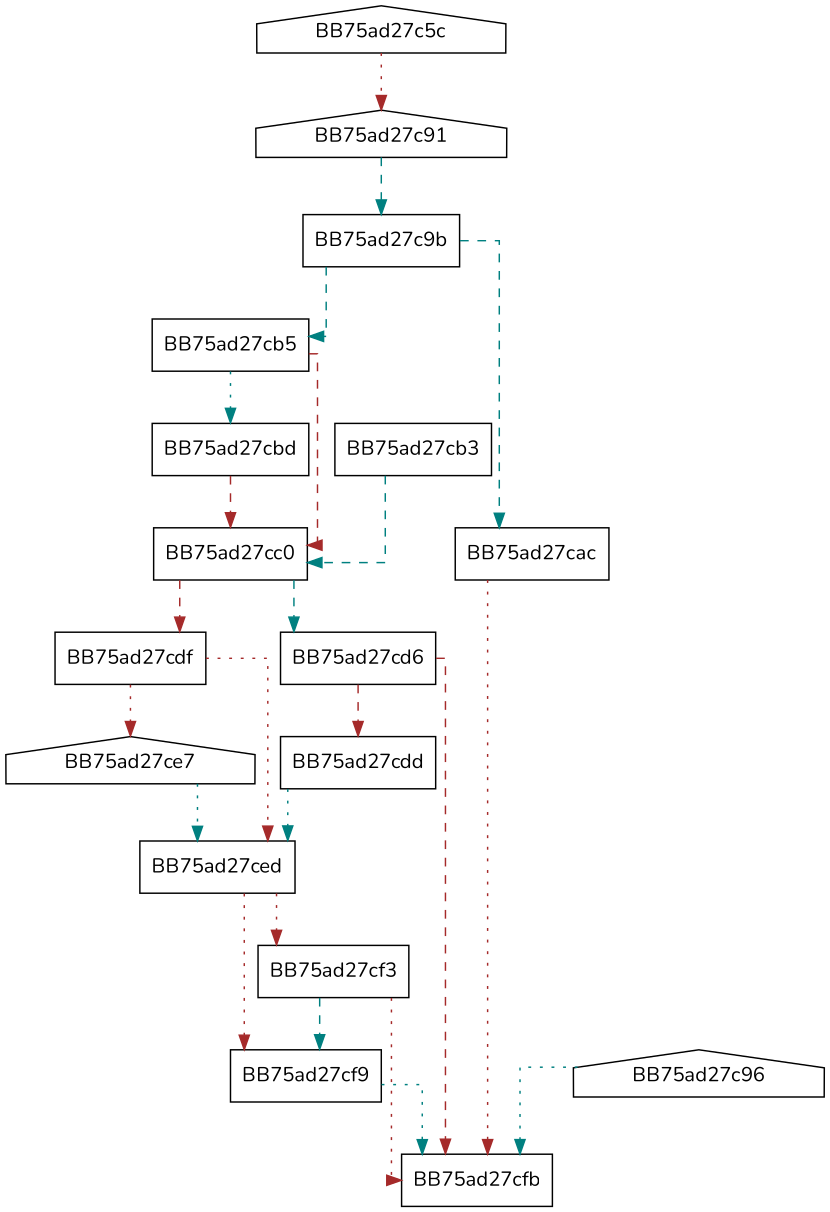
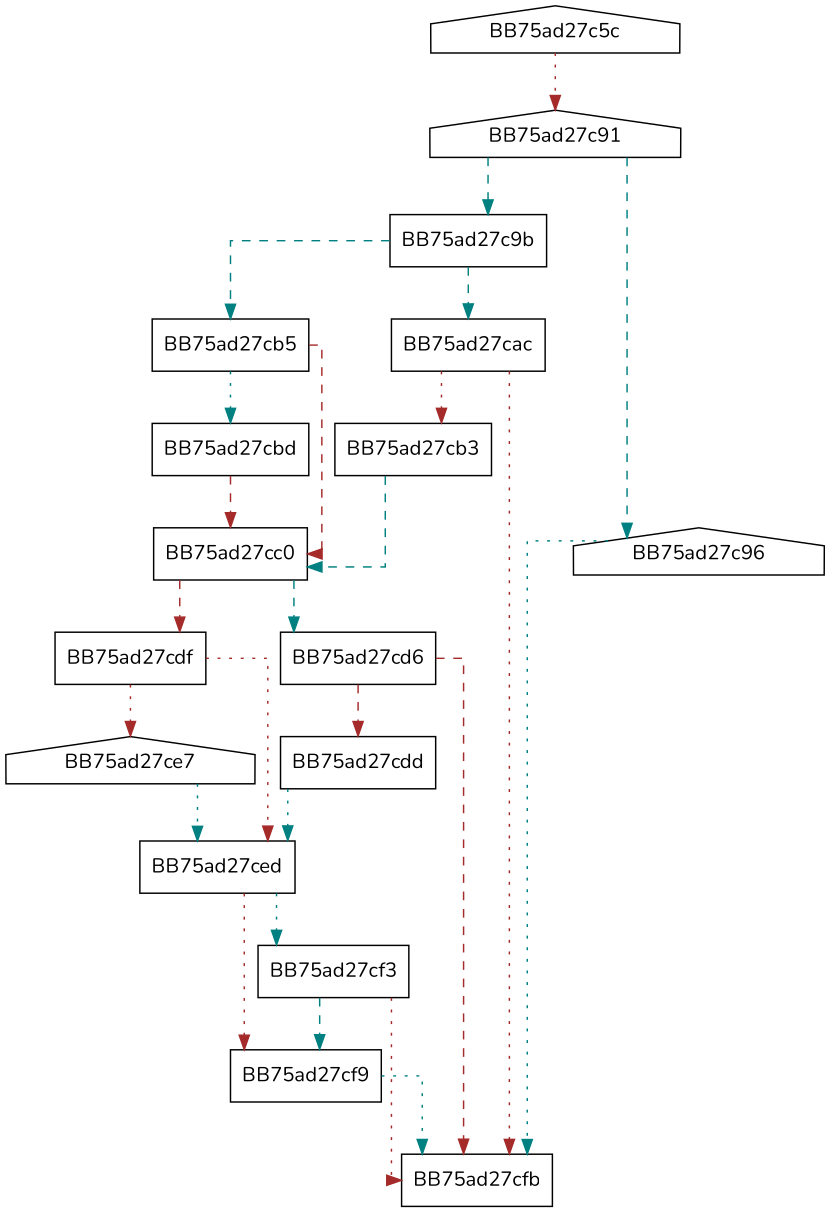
none -> (627, 340)
none -> (441, 390)
(277, 912) -> (277, 912)
